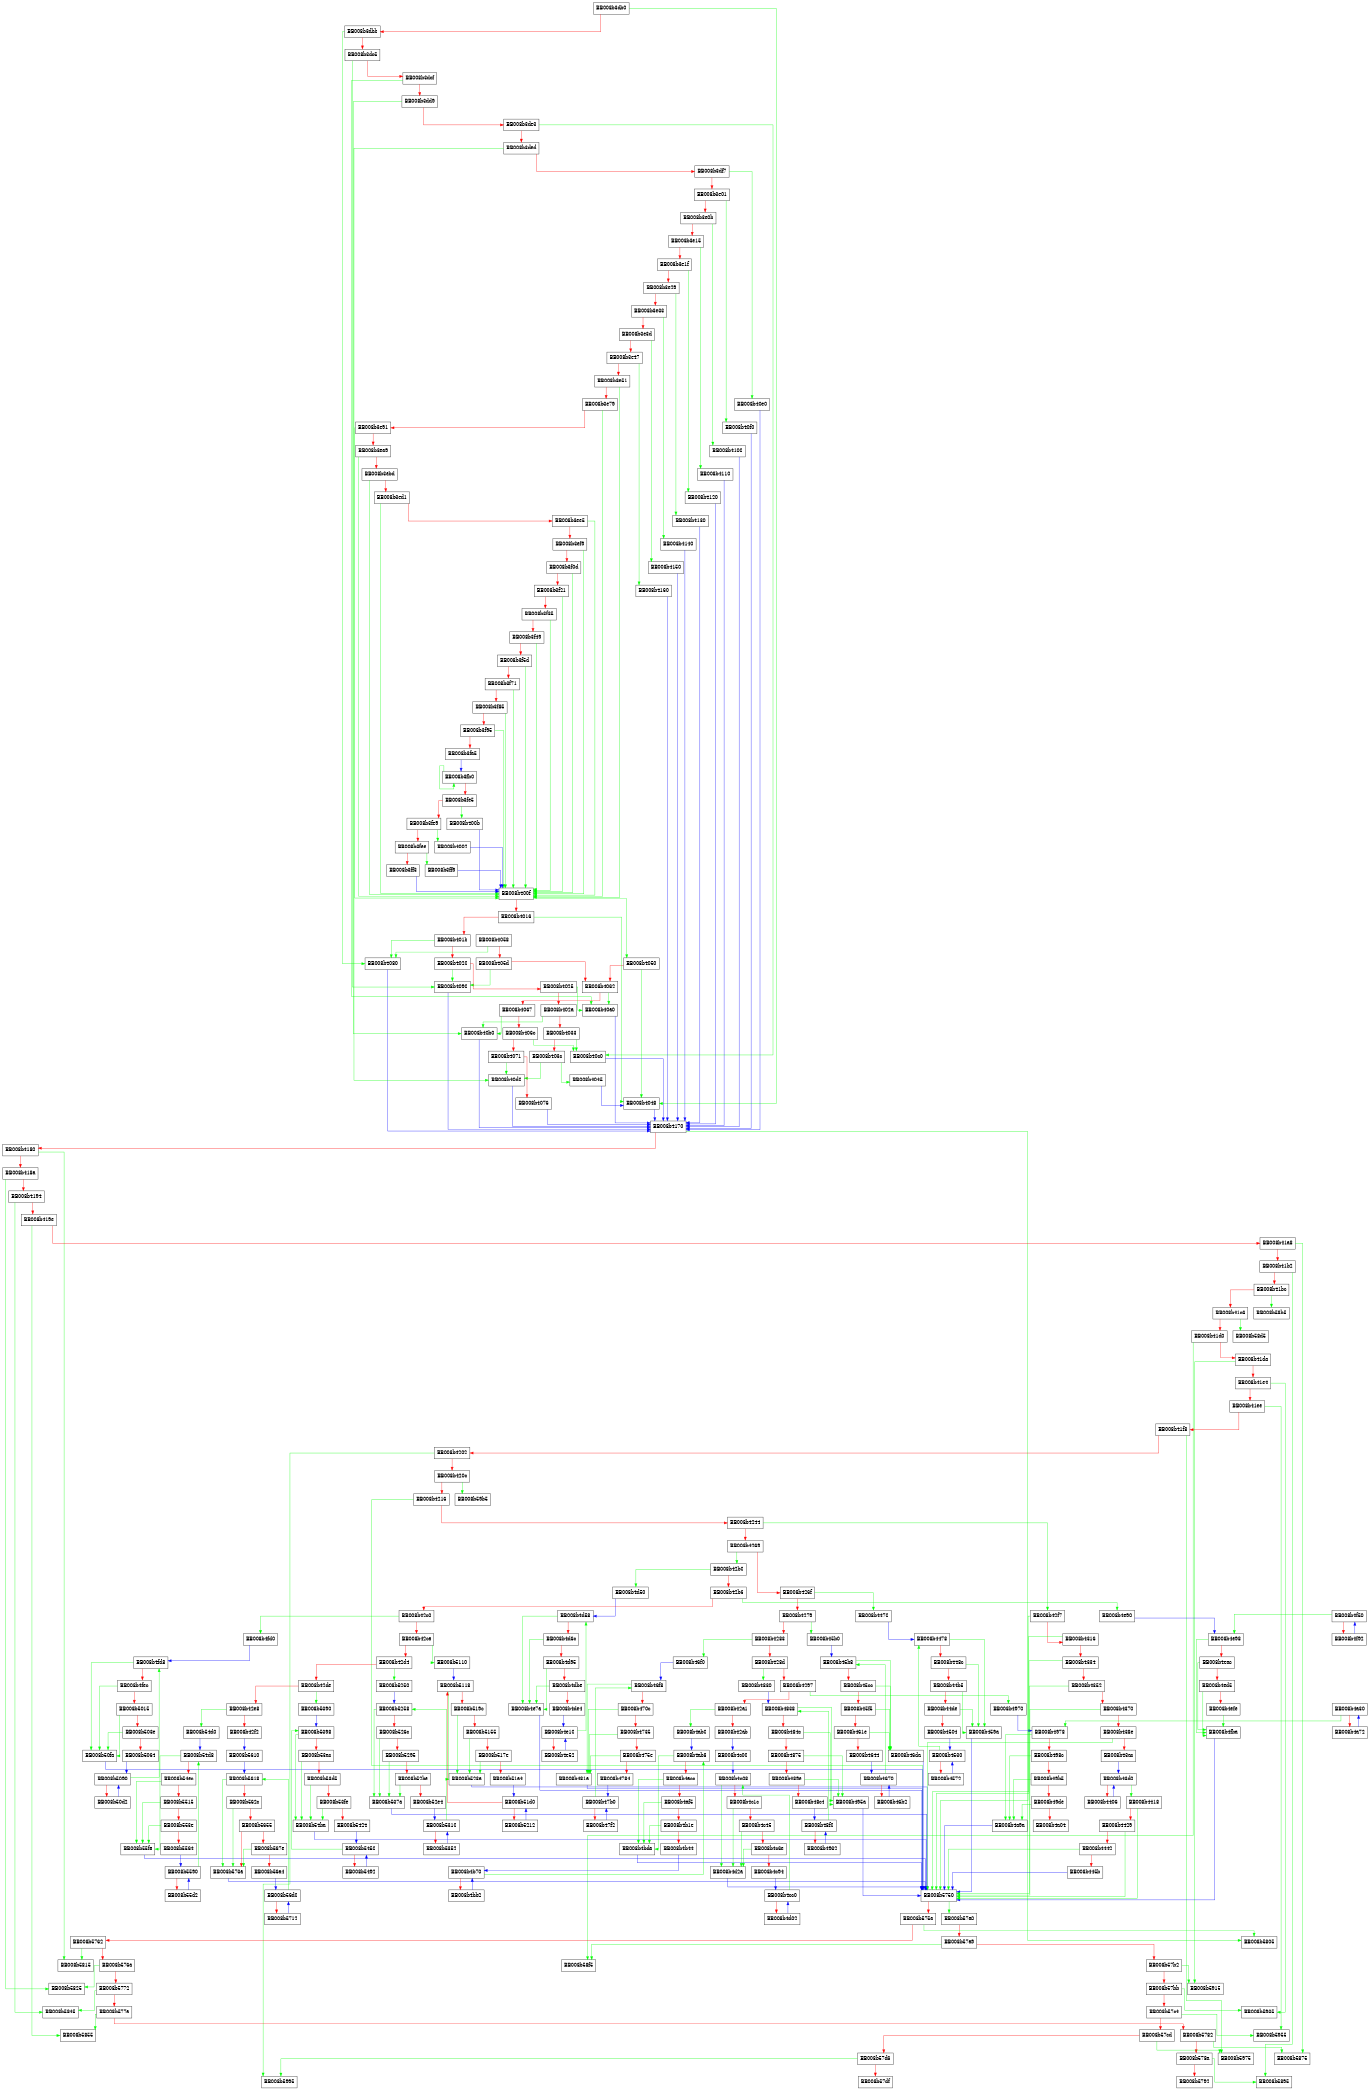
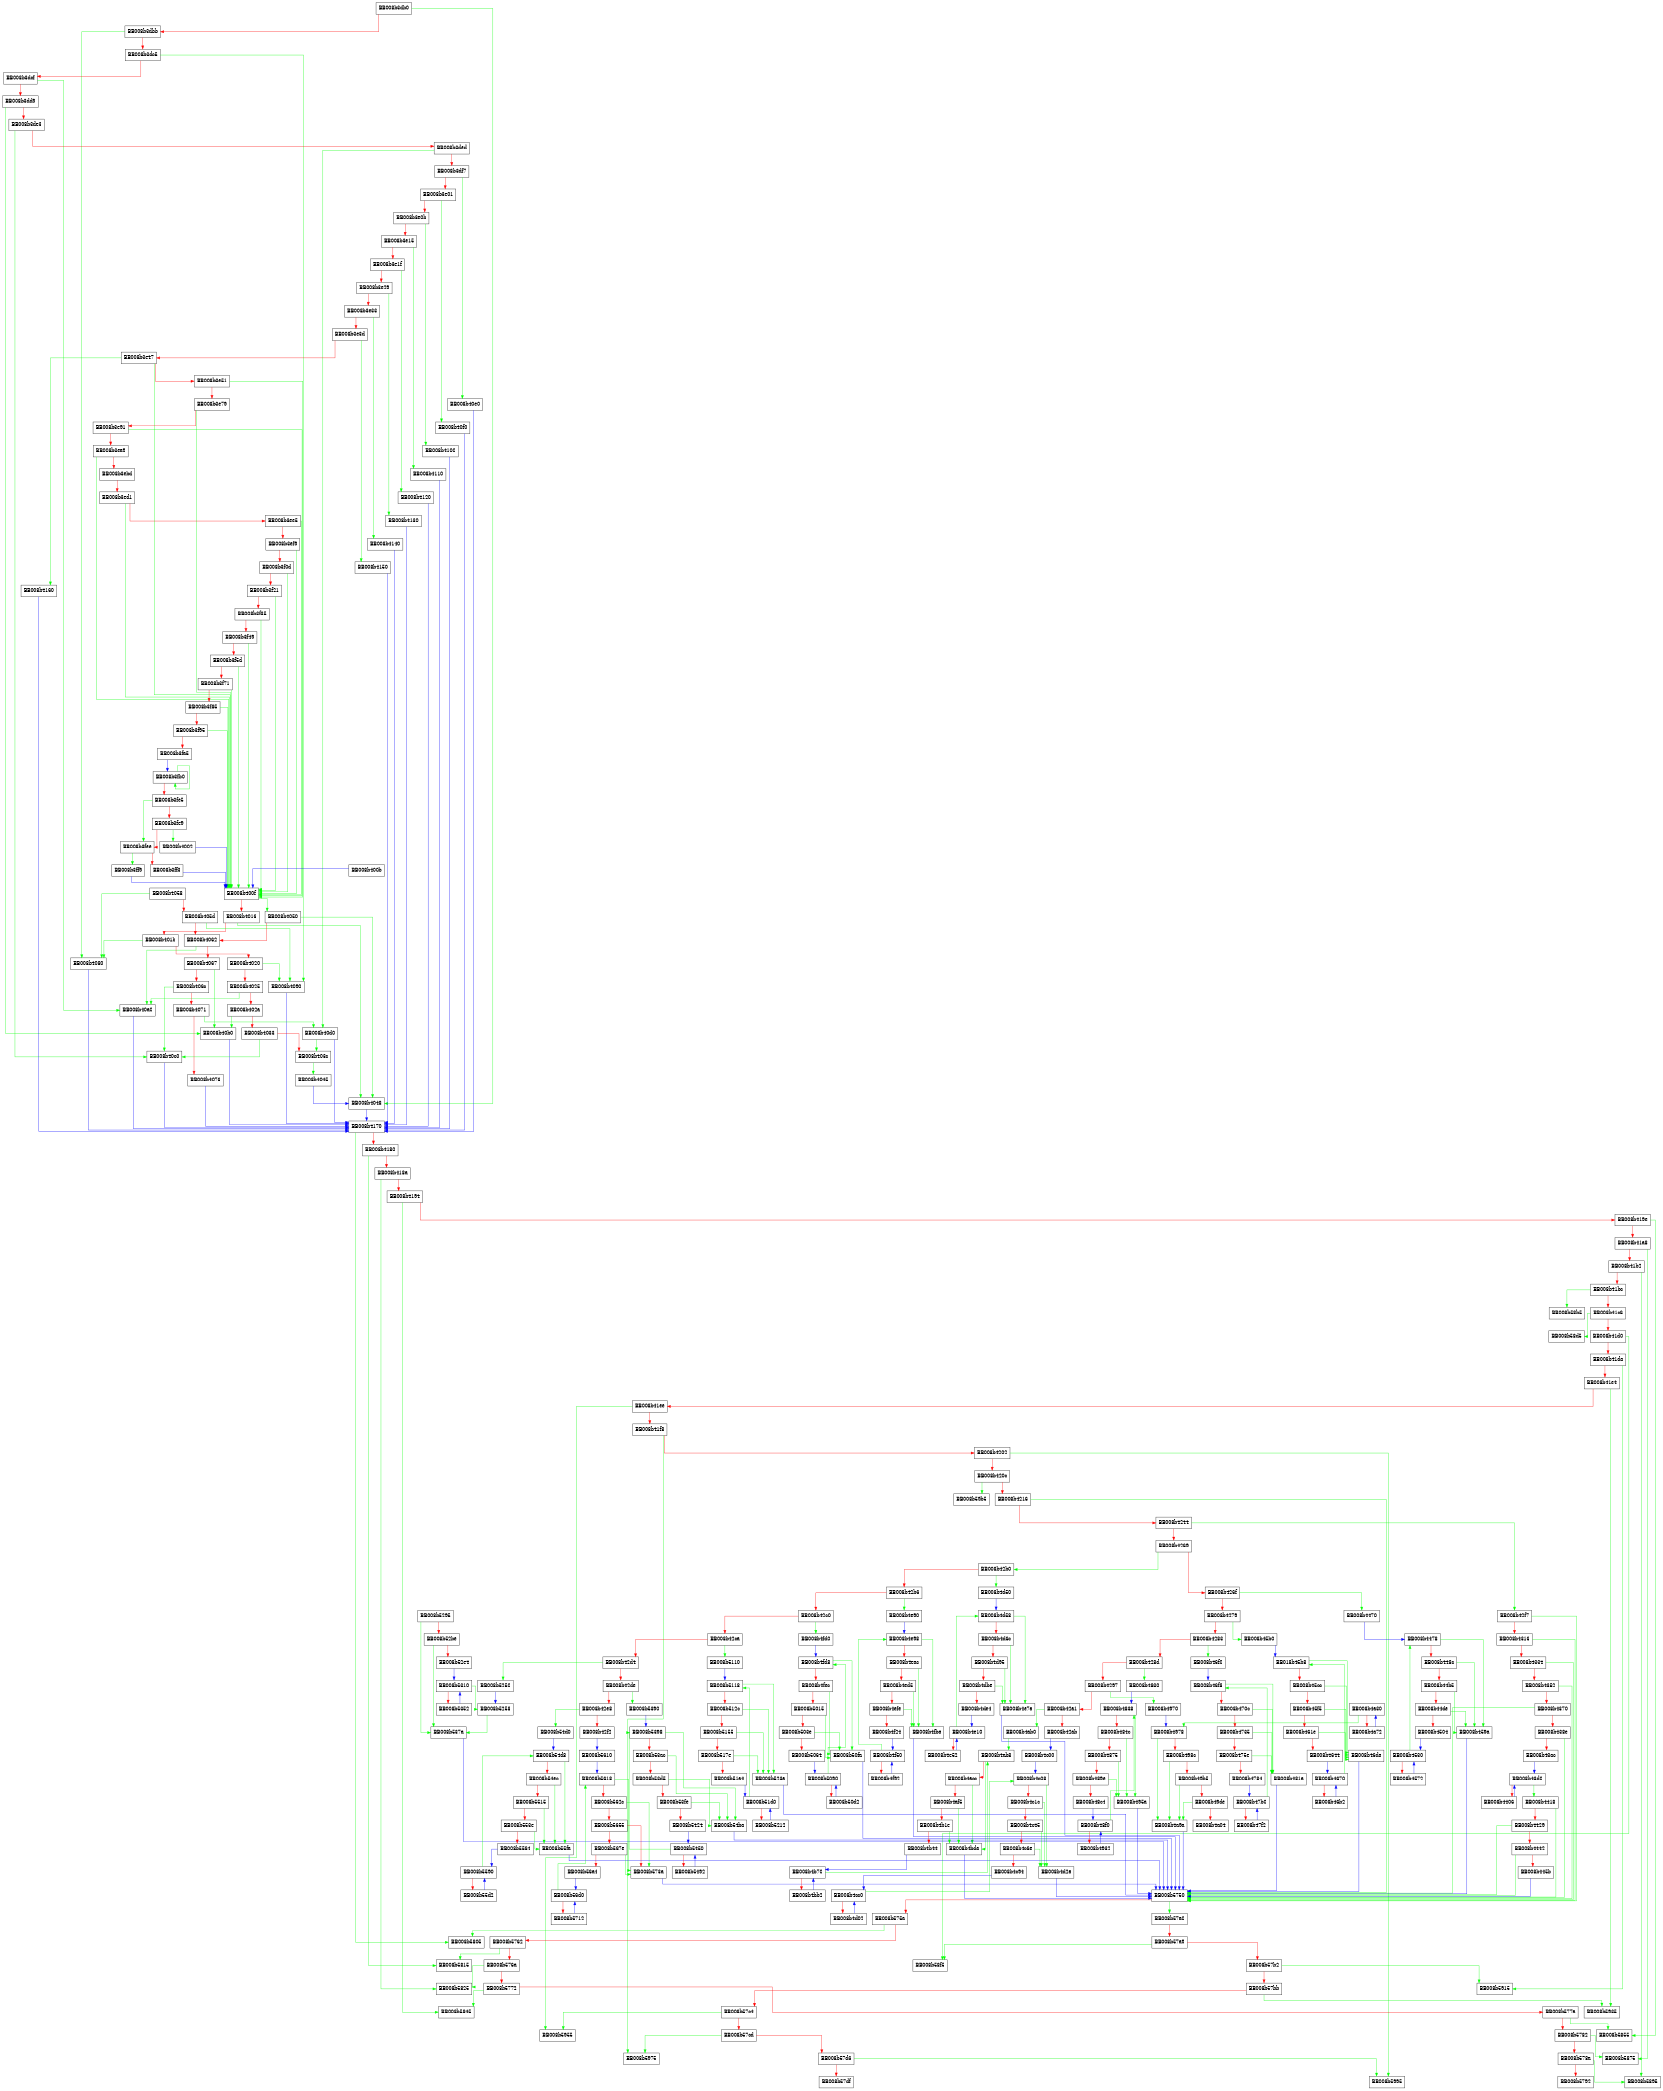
(370, 751) -> (154, 662)
(462, 811) -> (144, 815)
(541, 1077) -> (316, 1044)
(838, 1663) -> (1291, 1663)
(469, 1709) -> (725, 1709)
(394, 1733) -> none
none -> (887, 1733)
(692, 1743) -> (1009, 1743)
(449, 1803) -> (750, 1740)
